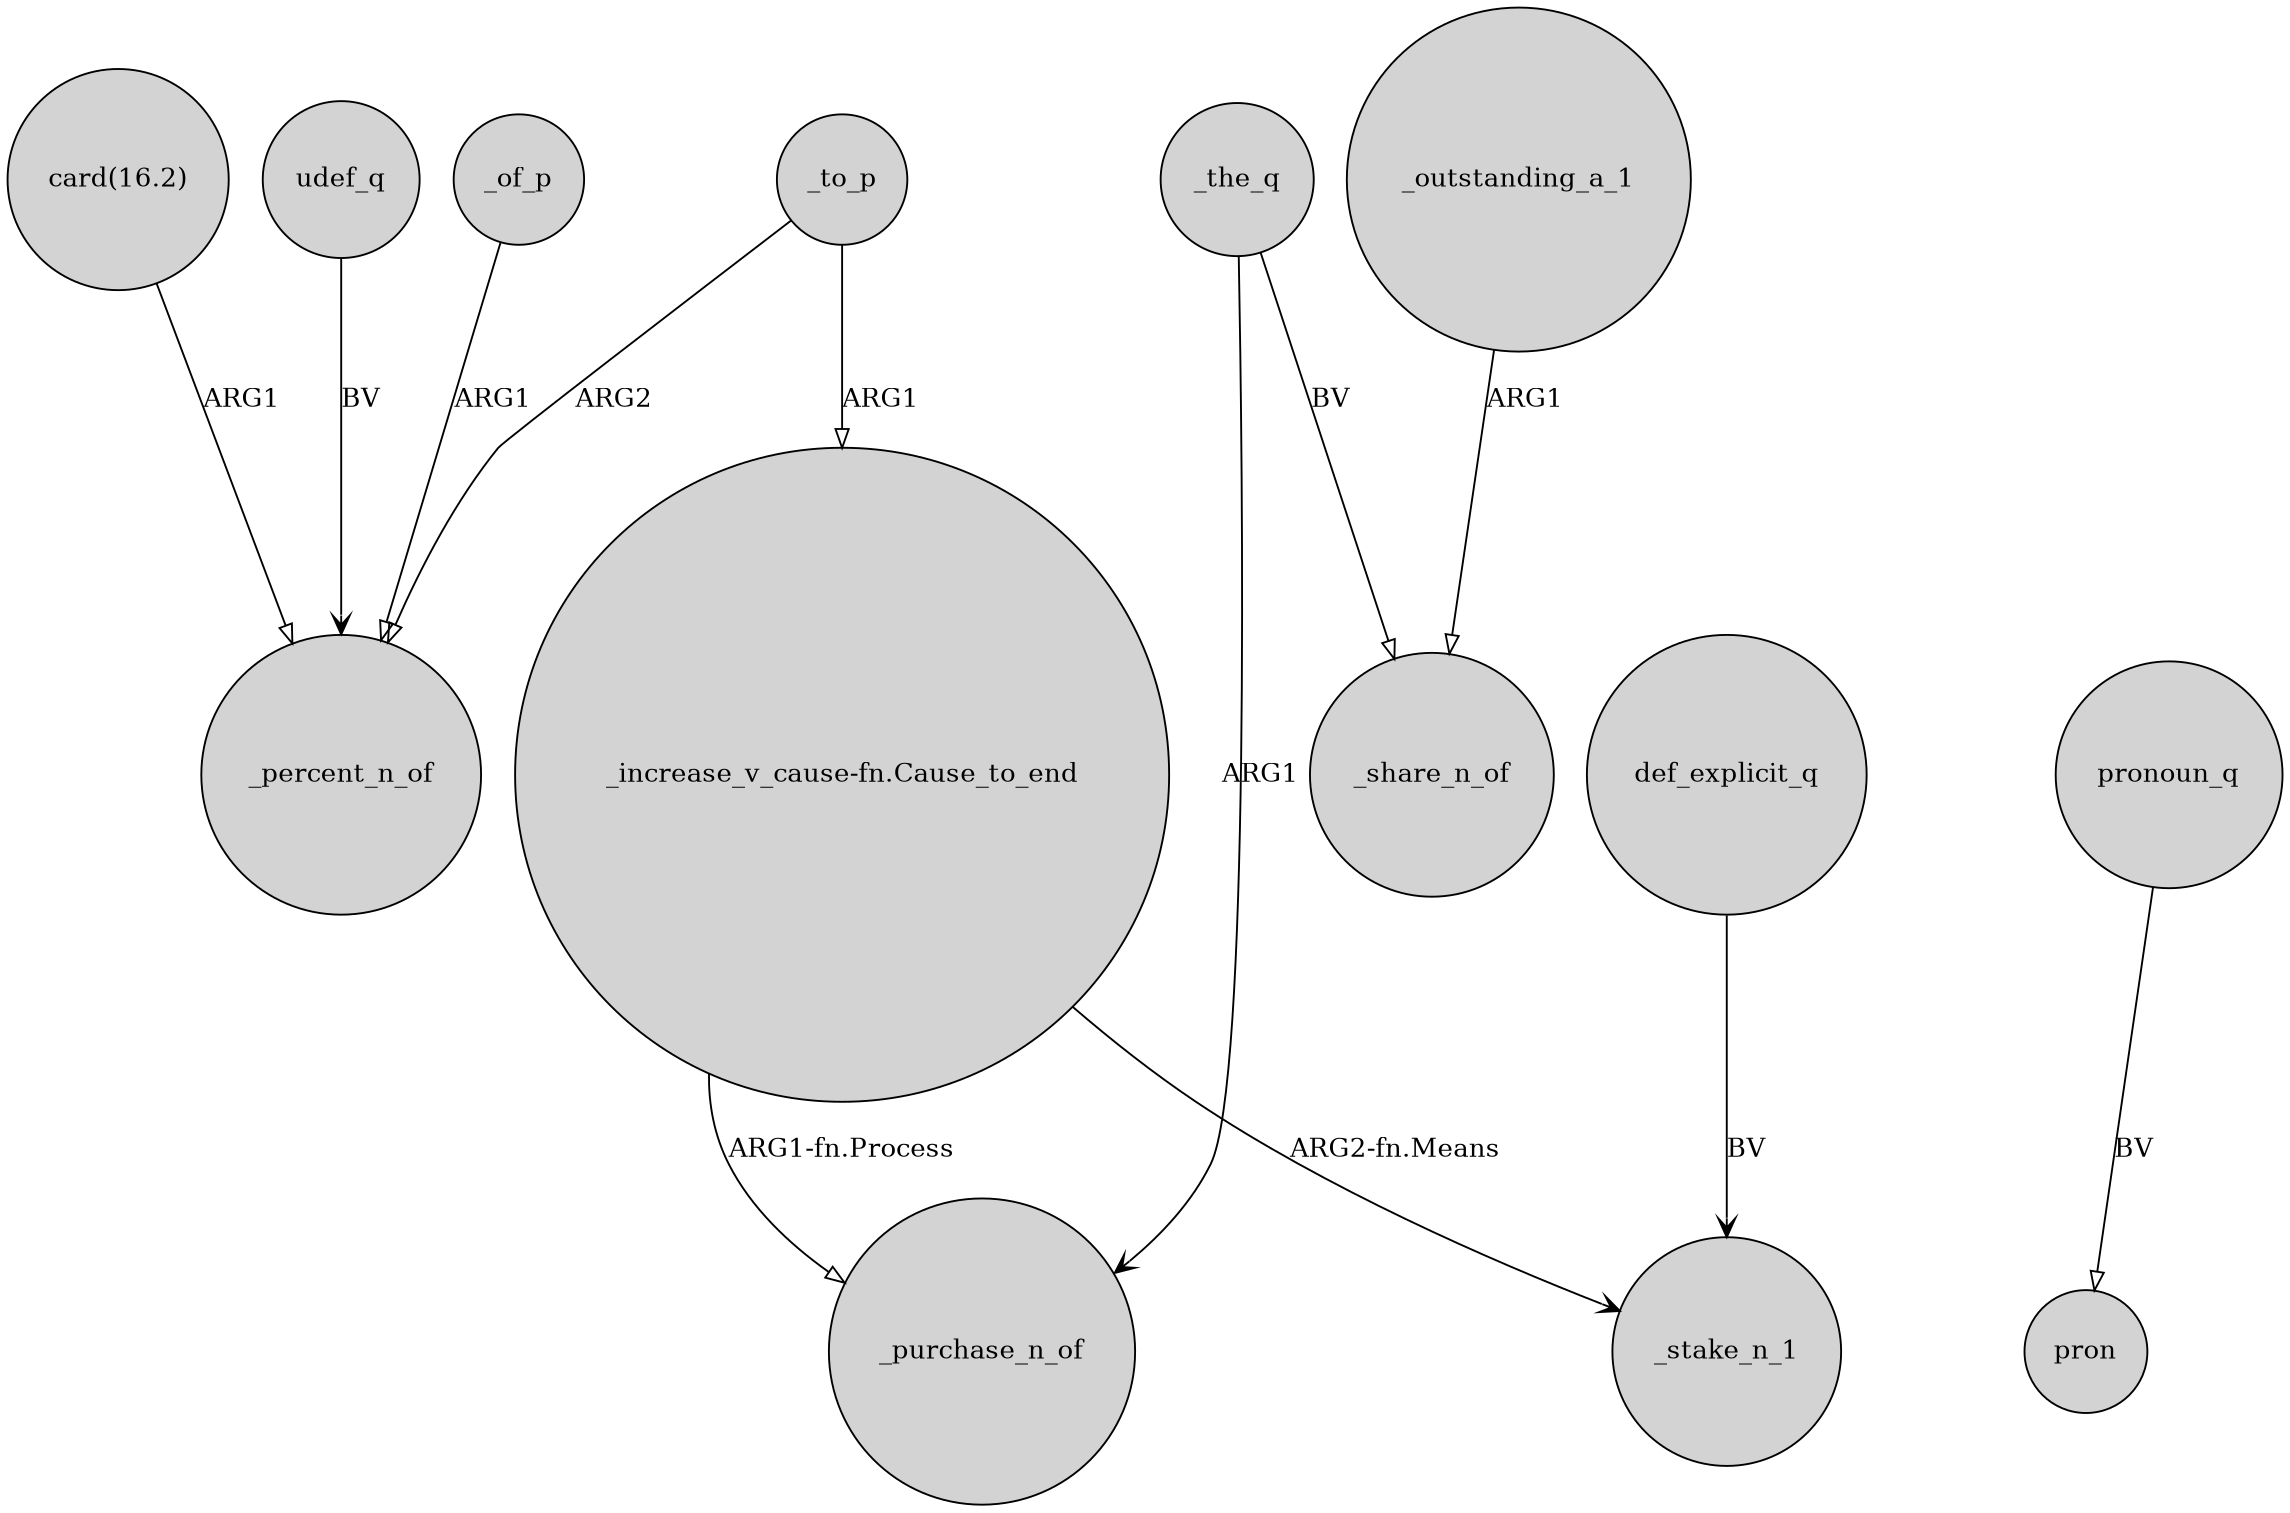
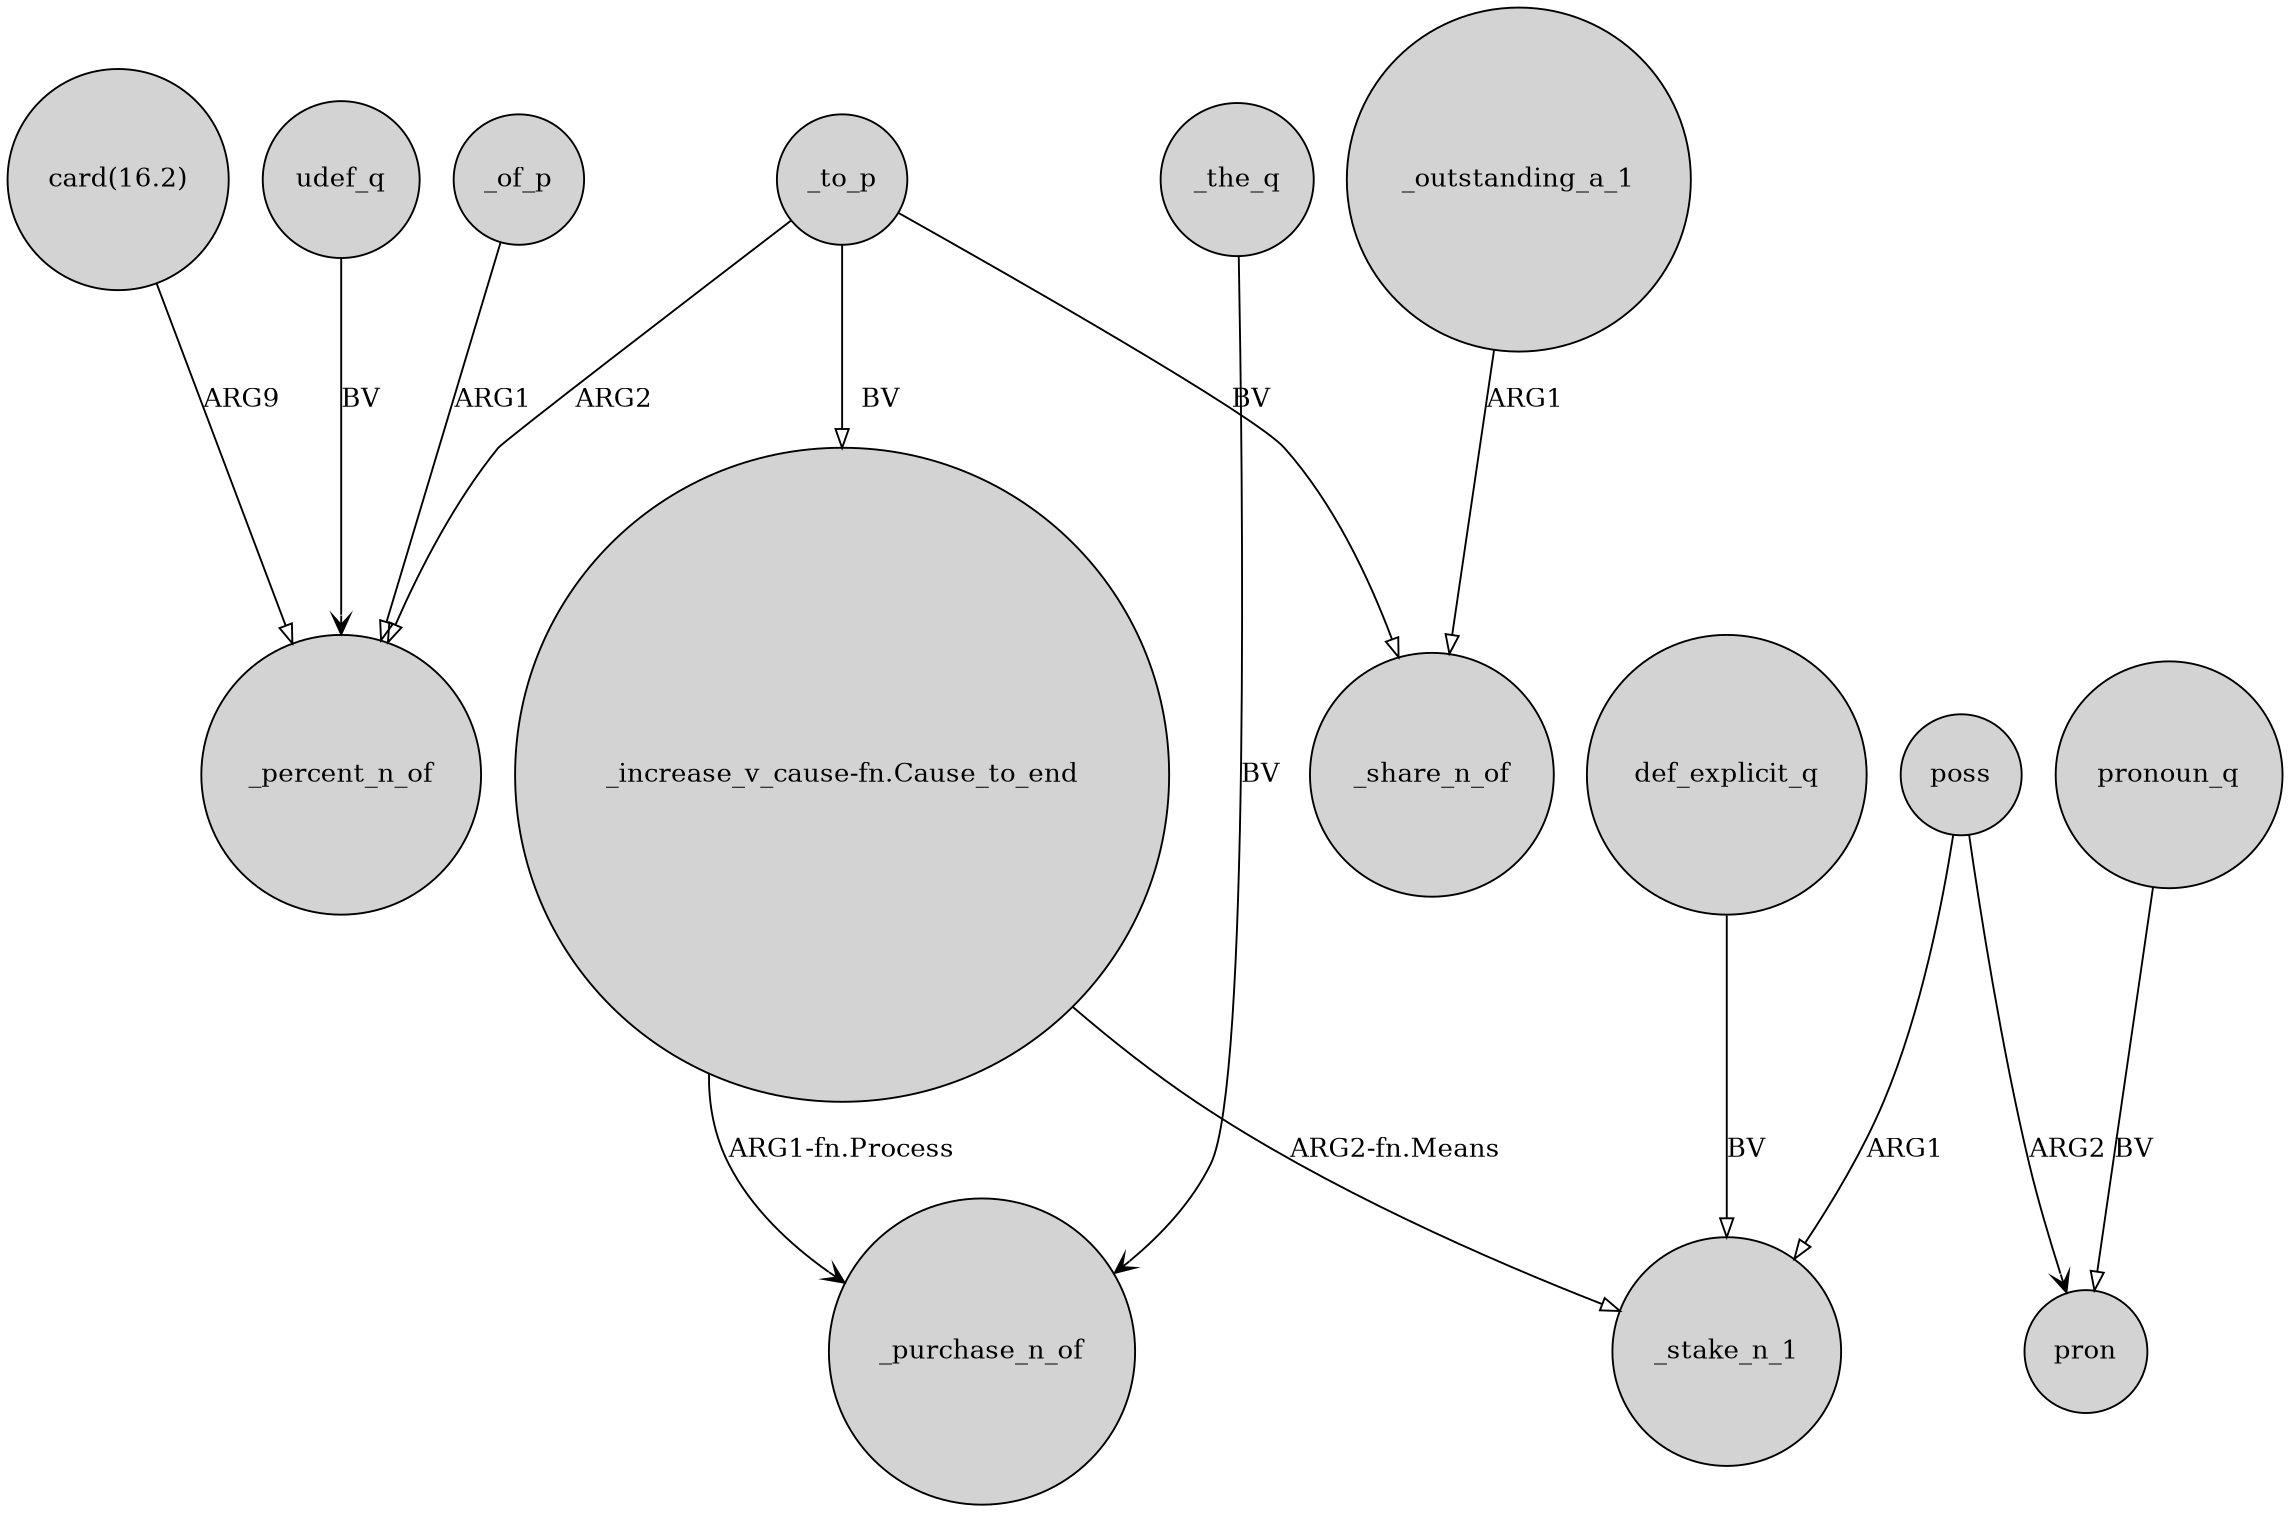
(242, 400) -> (242, 400)
(881, 400) -> (881, 400)
(1324, 447) -> (1189, 382)
(1261, 775) -> (1261, 775)
none -> (1961, 775)
(1727, 1067) -> (1727, 1067)
(1325, 1178) -> (1325, 1178)
(743, 1188) -> (743, 1188)
